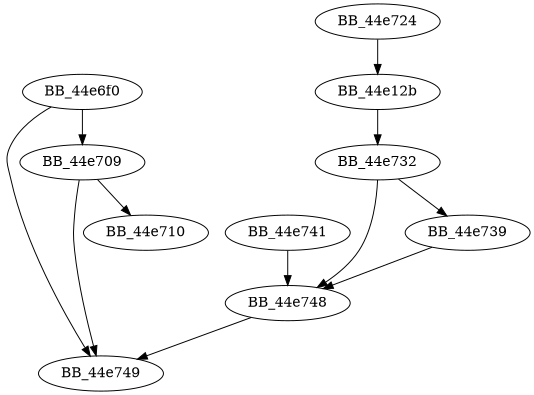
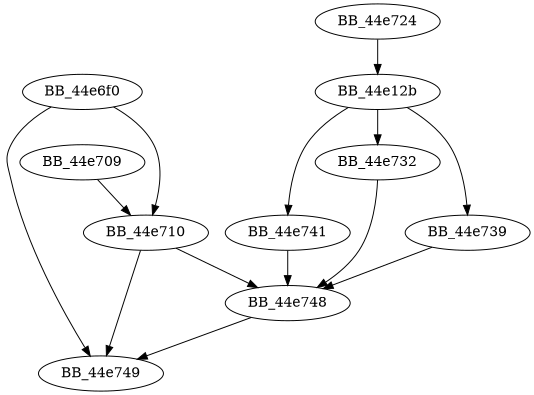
(82, 122) -> (155, 148)
none -> (305, 148)
(419, 195) -> (451, 148)
(76, 264) -> (125, 298)
none -> (212, 266)
